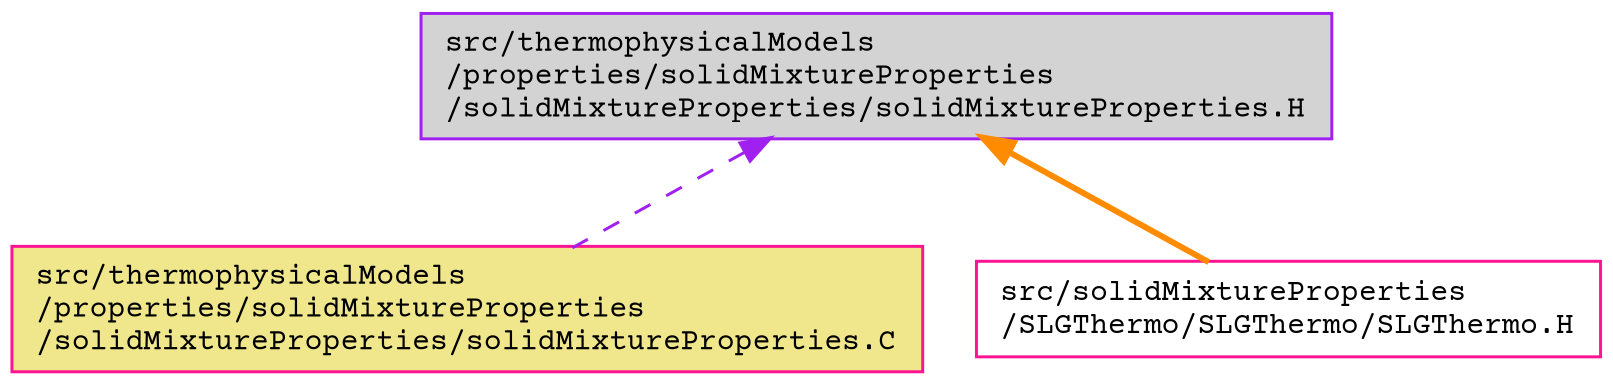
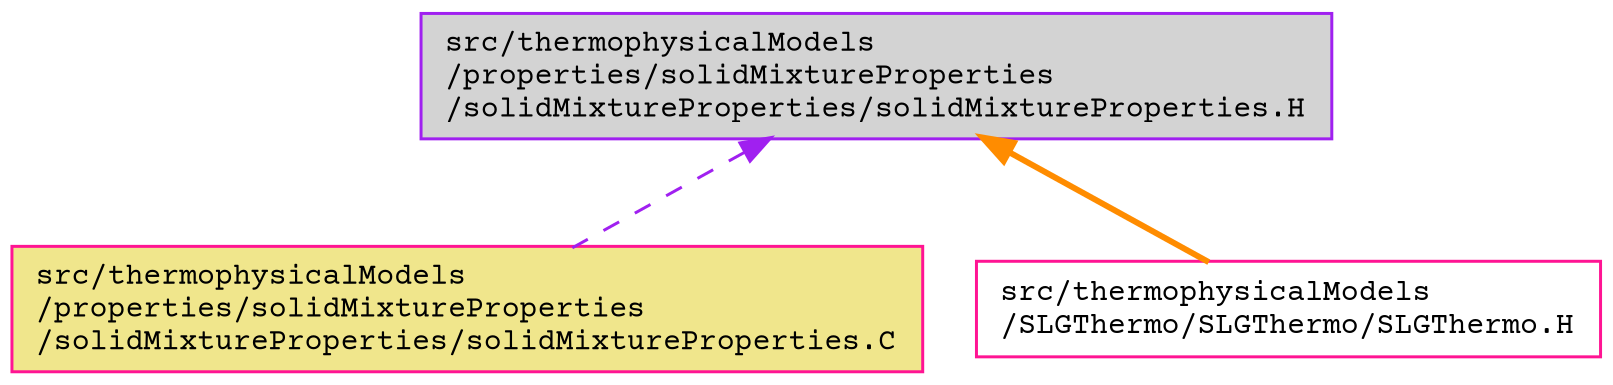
(1289, 309) -> (1289, 309)
